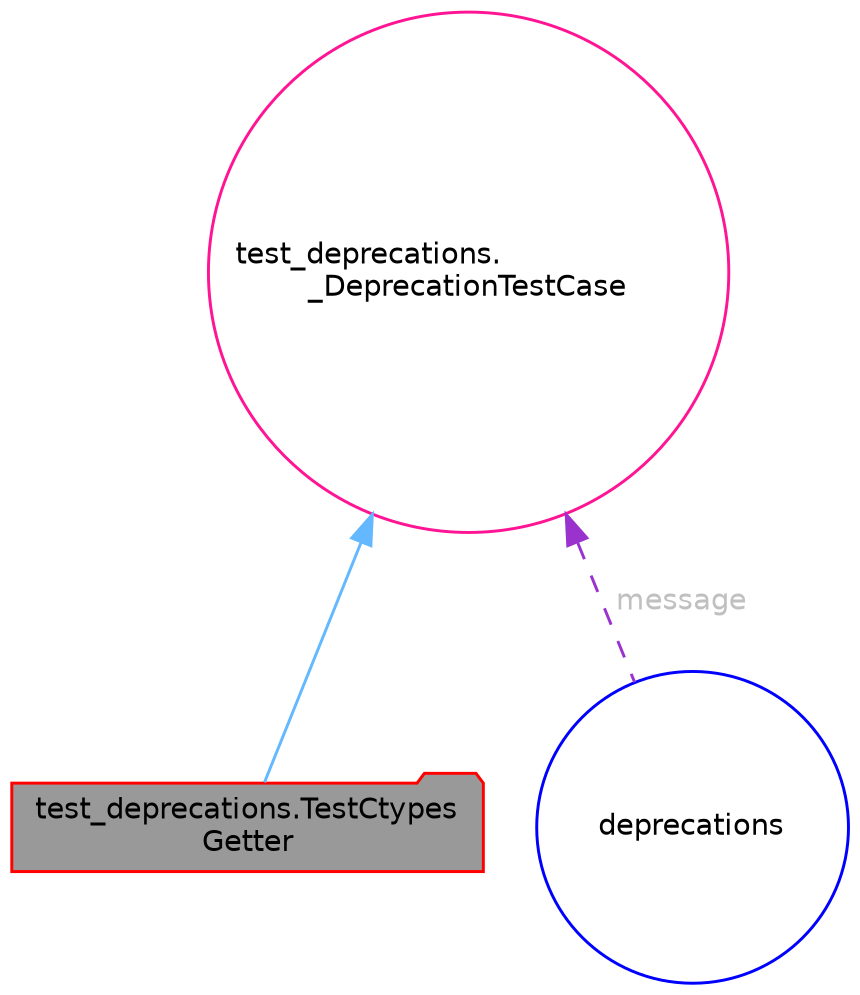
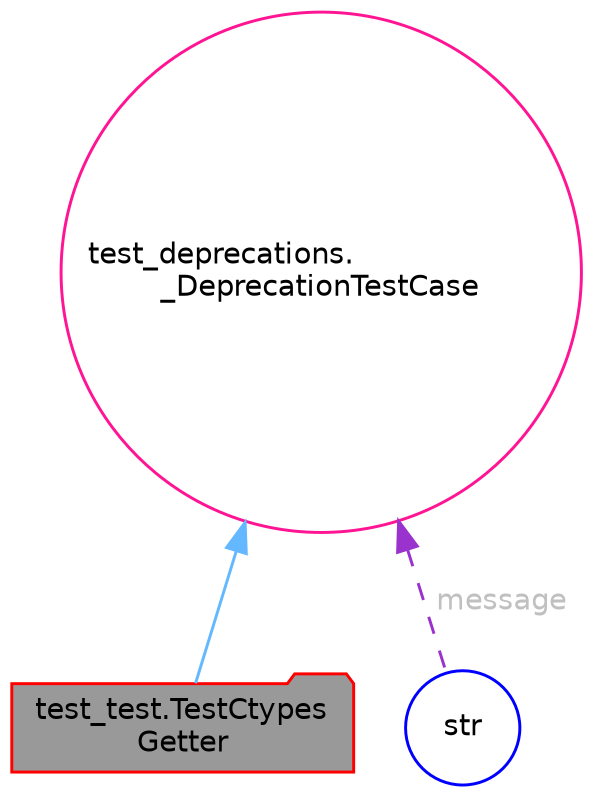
(248, 827) -> (183, 728)
(693, 827) -> (463, 728)
